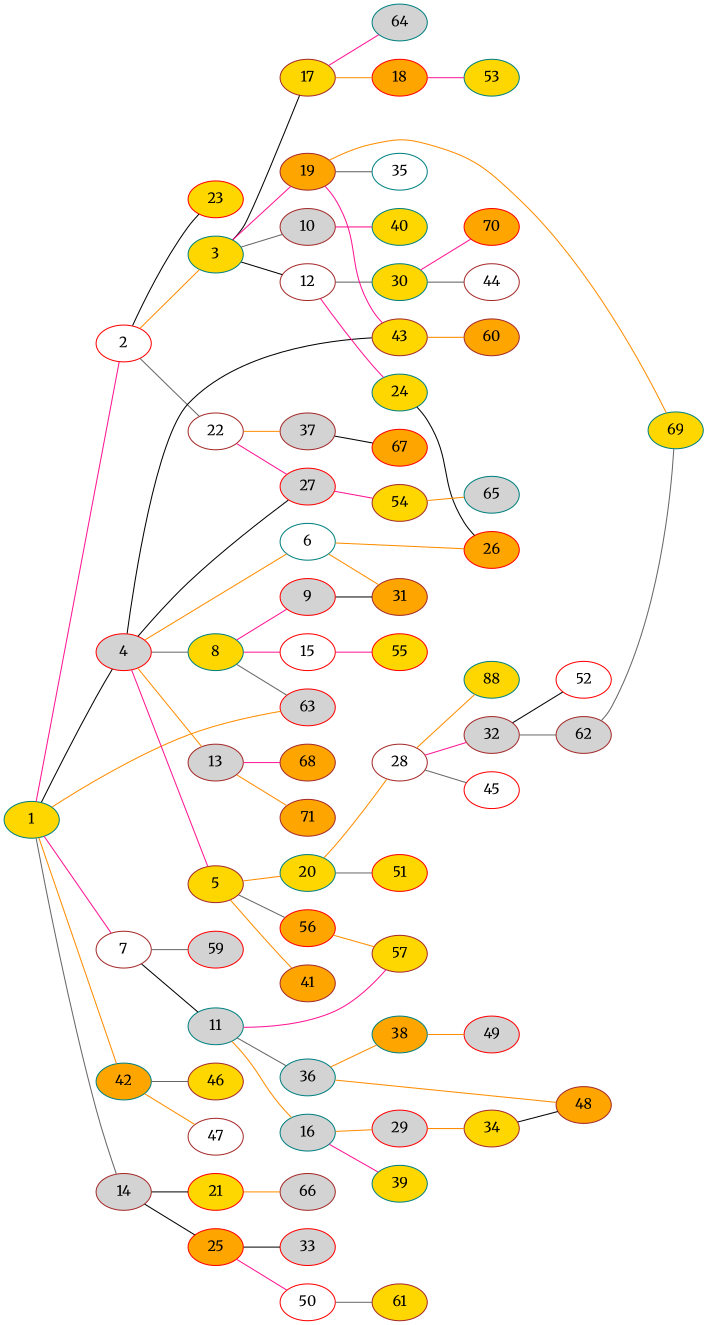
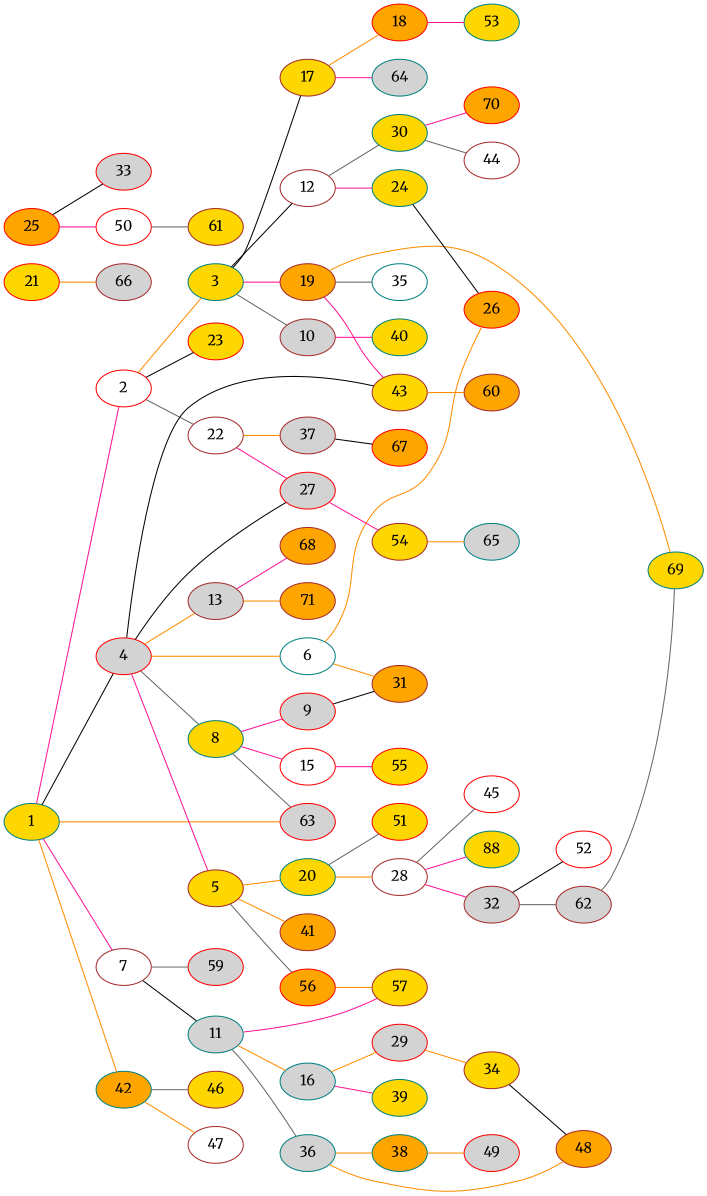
(446, 721) -> (446, 863)
(124, 1192) -> none
